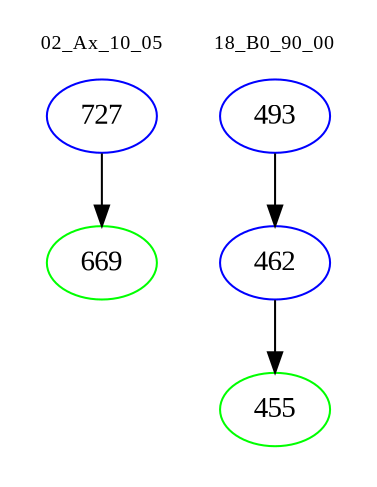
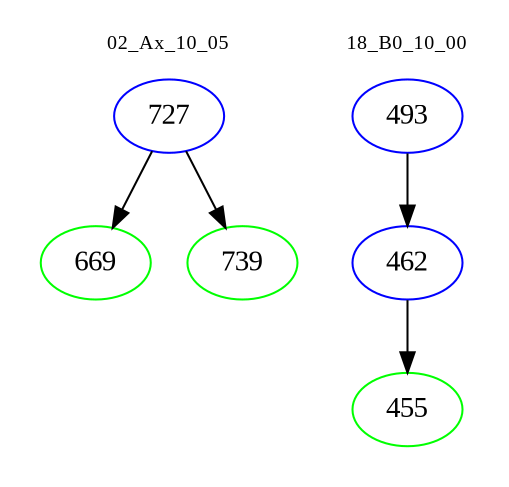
(275, 44) -> (407, 44)
none -> (242, 263)
